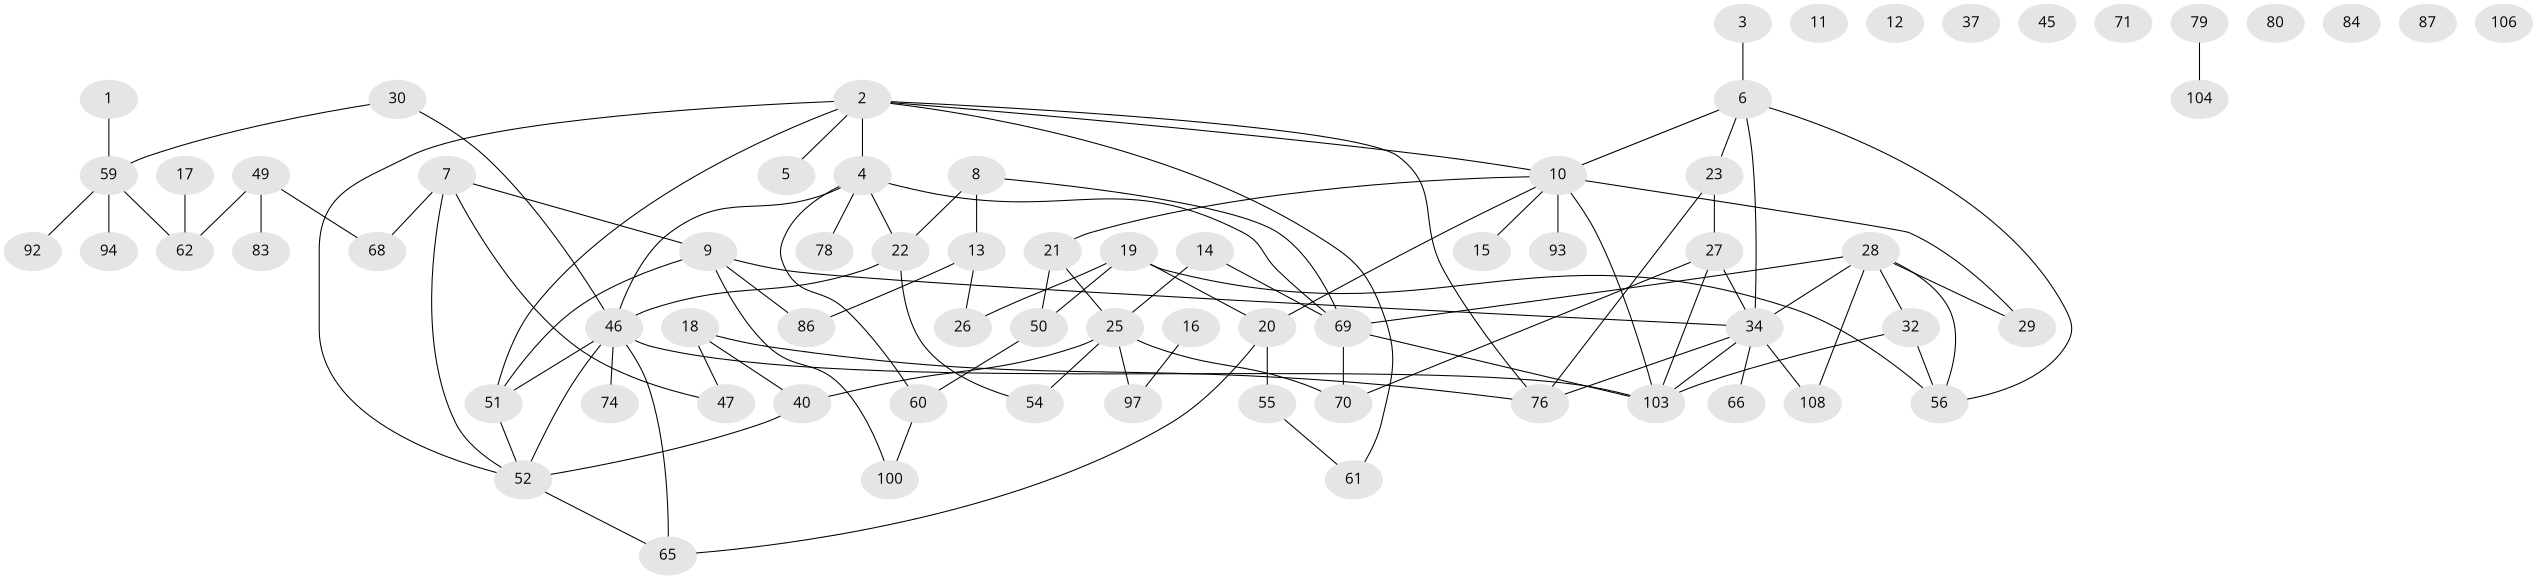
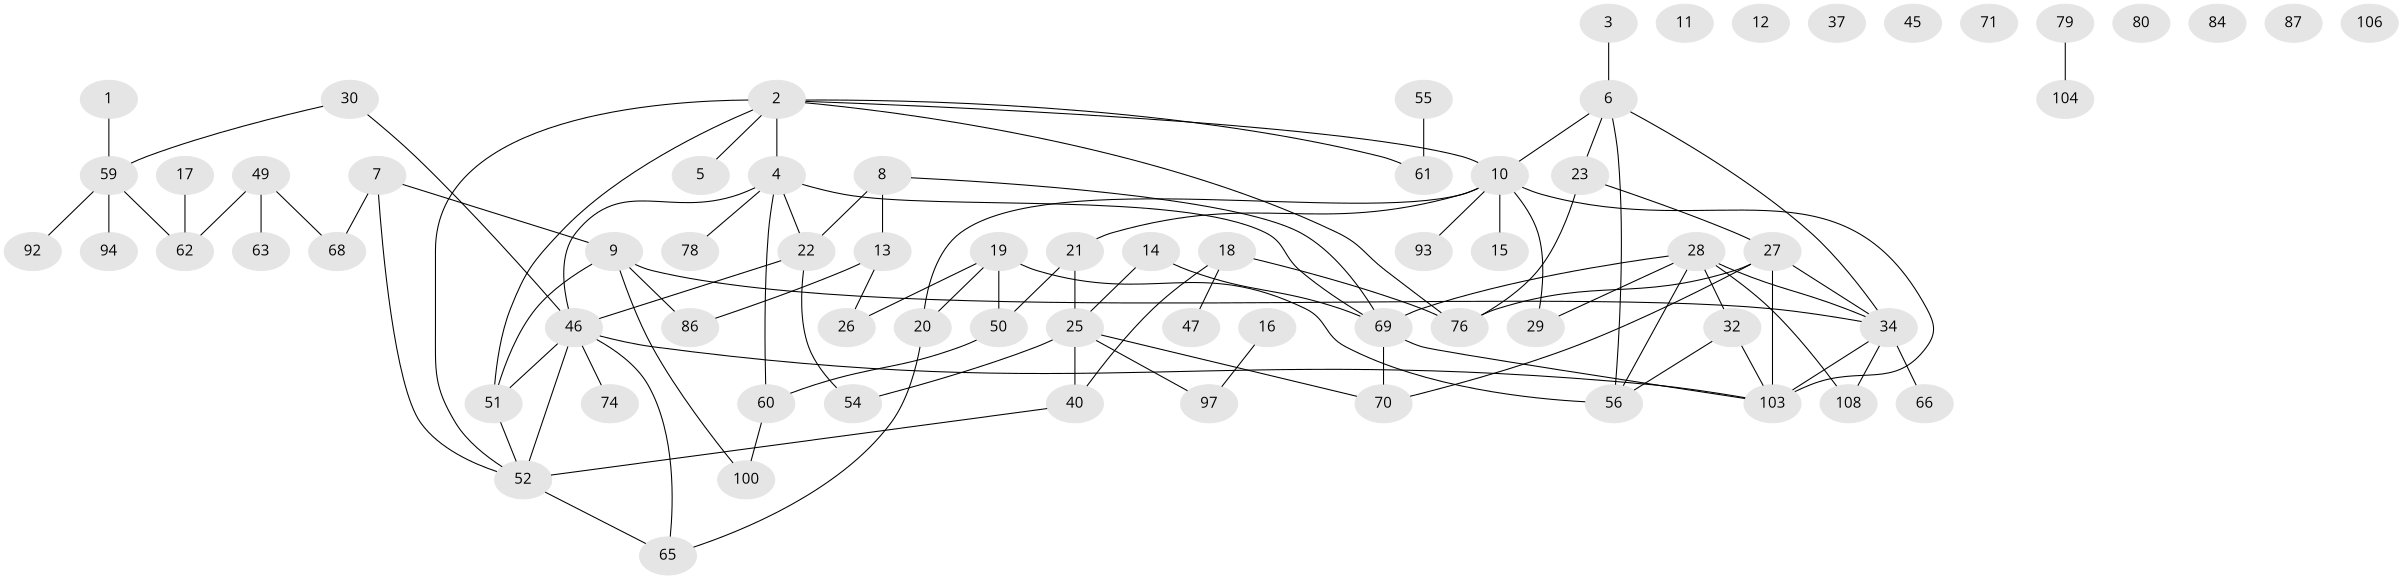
(261, 252) -> (261, 252)
(547, 321) -> none
(1655, 363) -> (1637, 288)
(1267, 366) -> none
